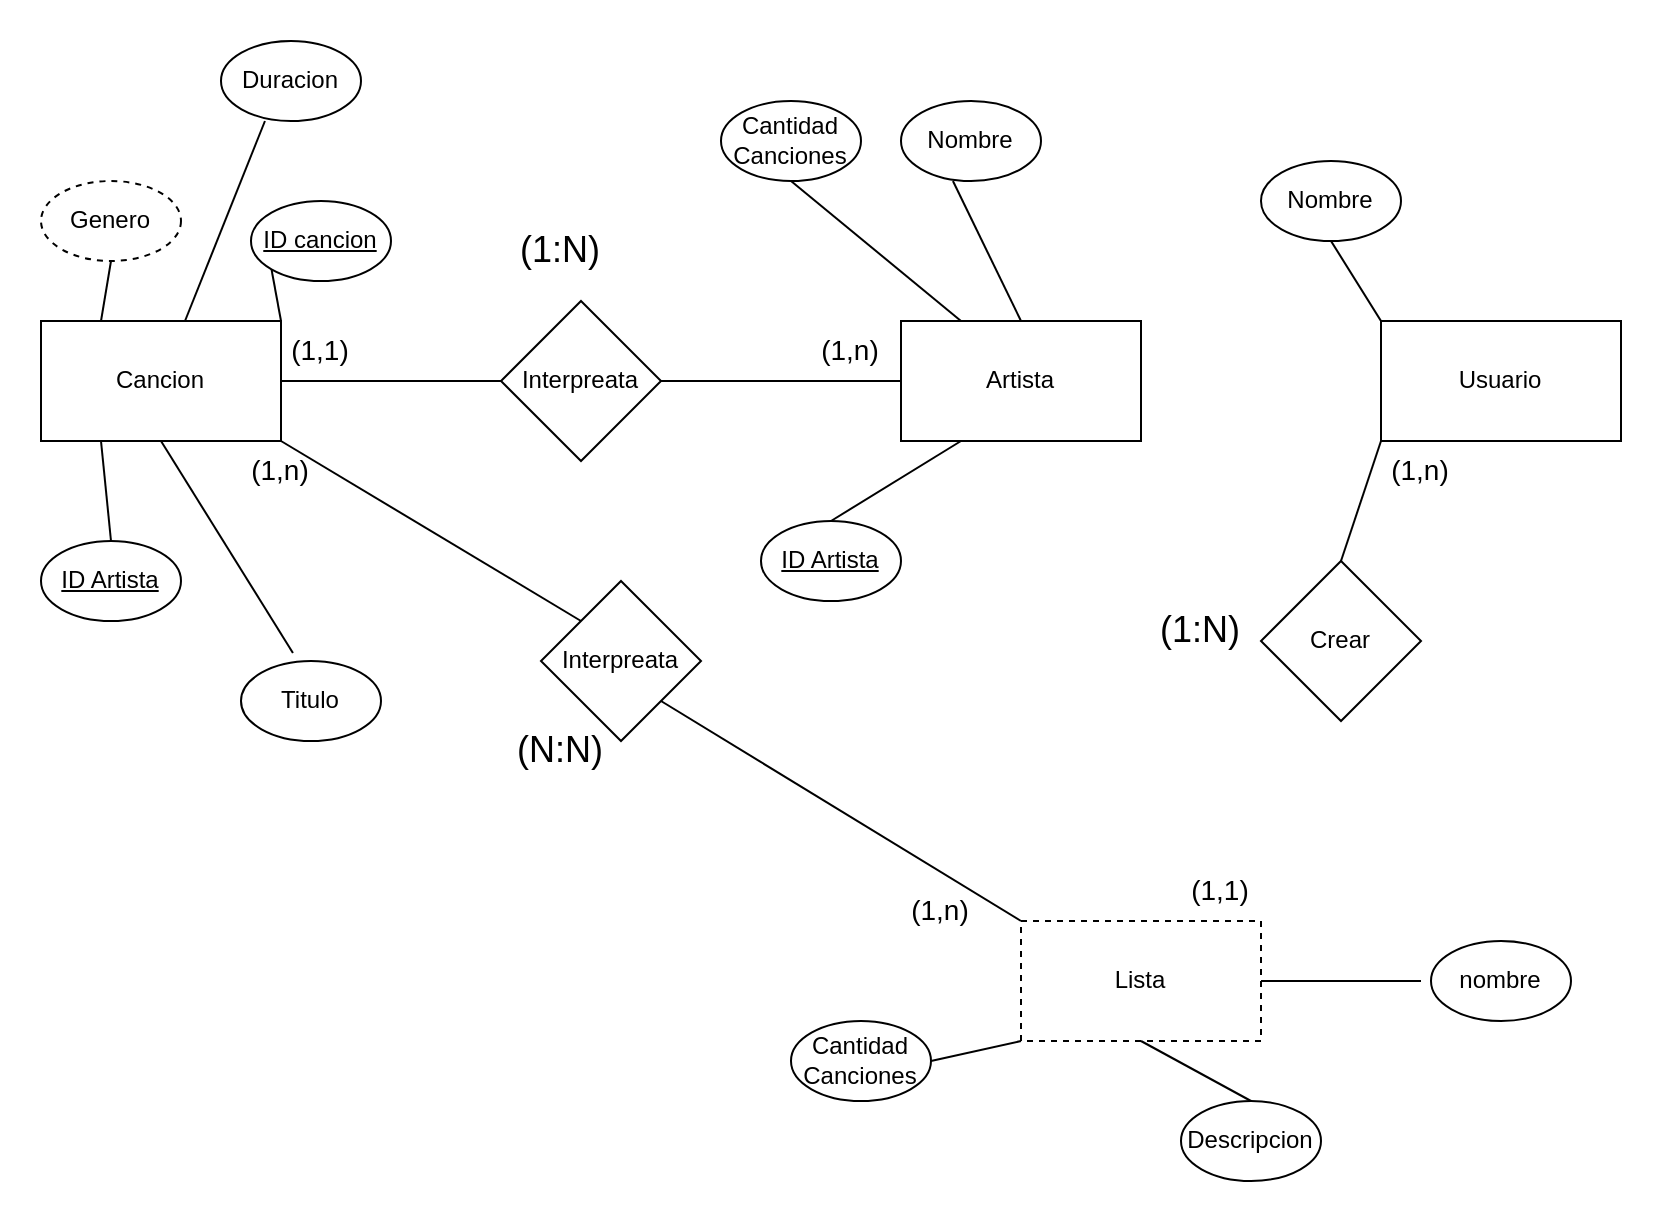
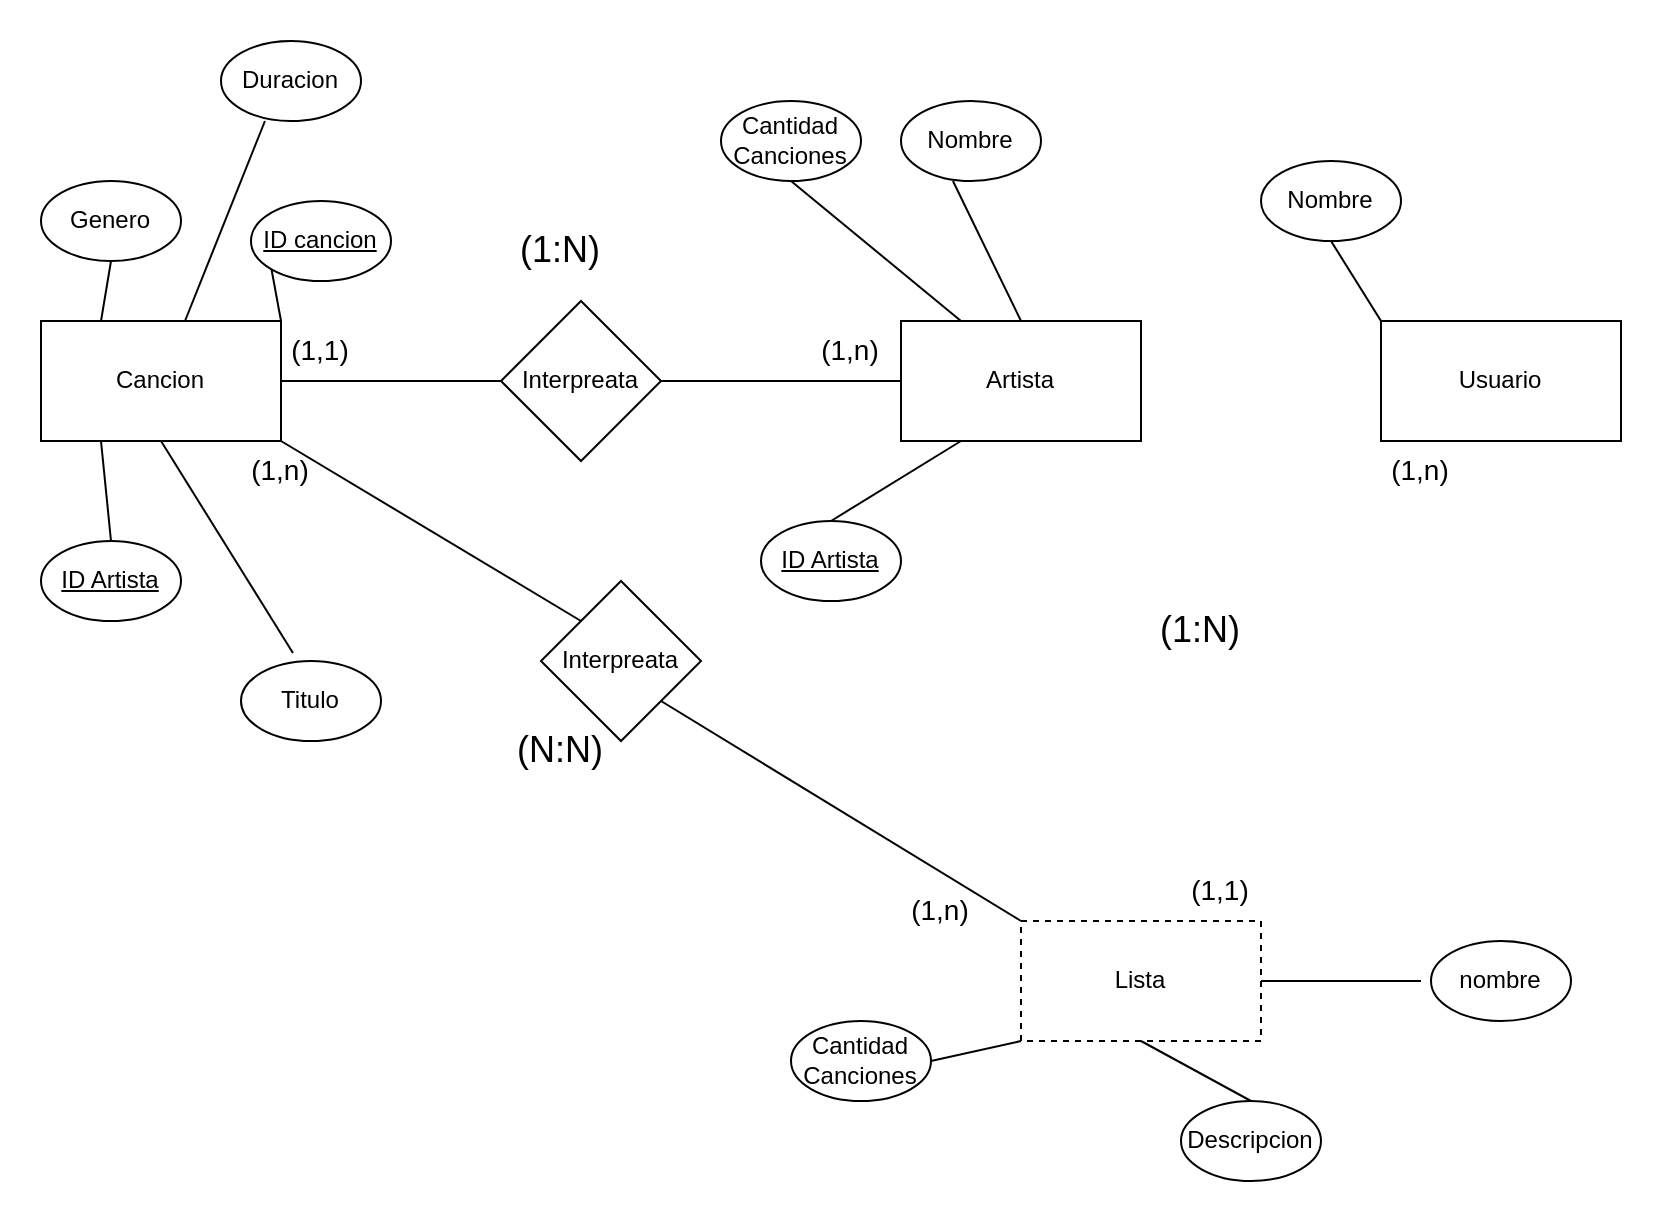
(111, 221) -> (111, 221)
(1361, 501) -> none
(1341, 641) -> none
